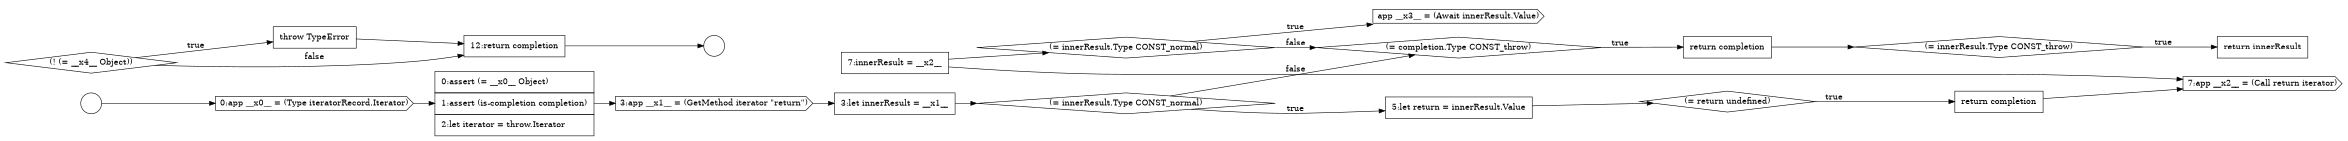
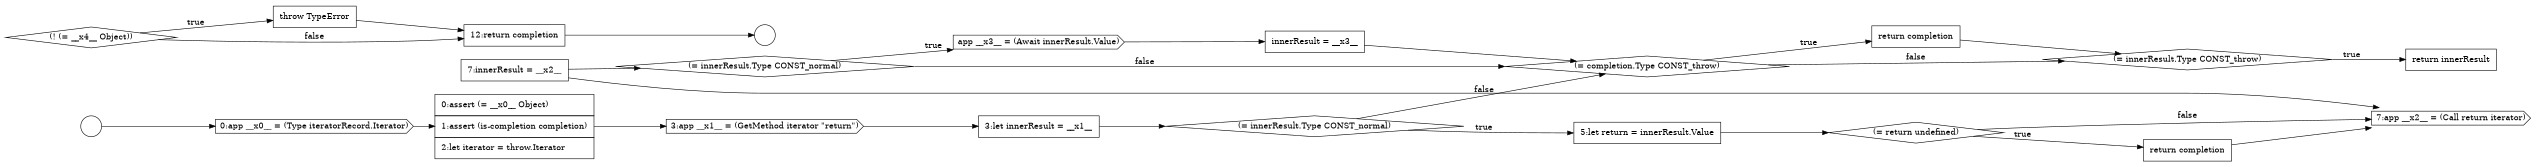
none -> (1314, 42)
none -> (1913, 63)
none -> (2171, 123)
